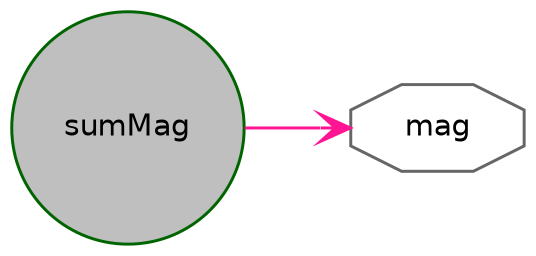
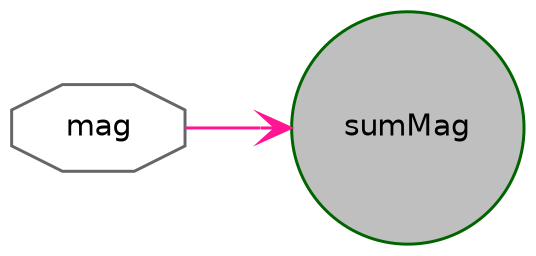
(282, 128) -> (223, 128)
